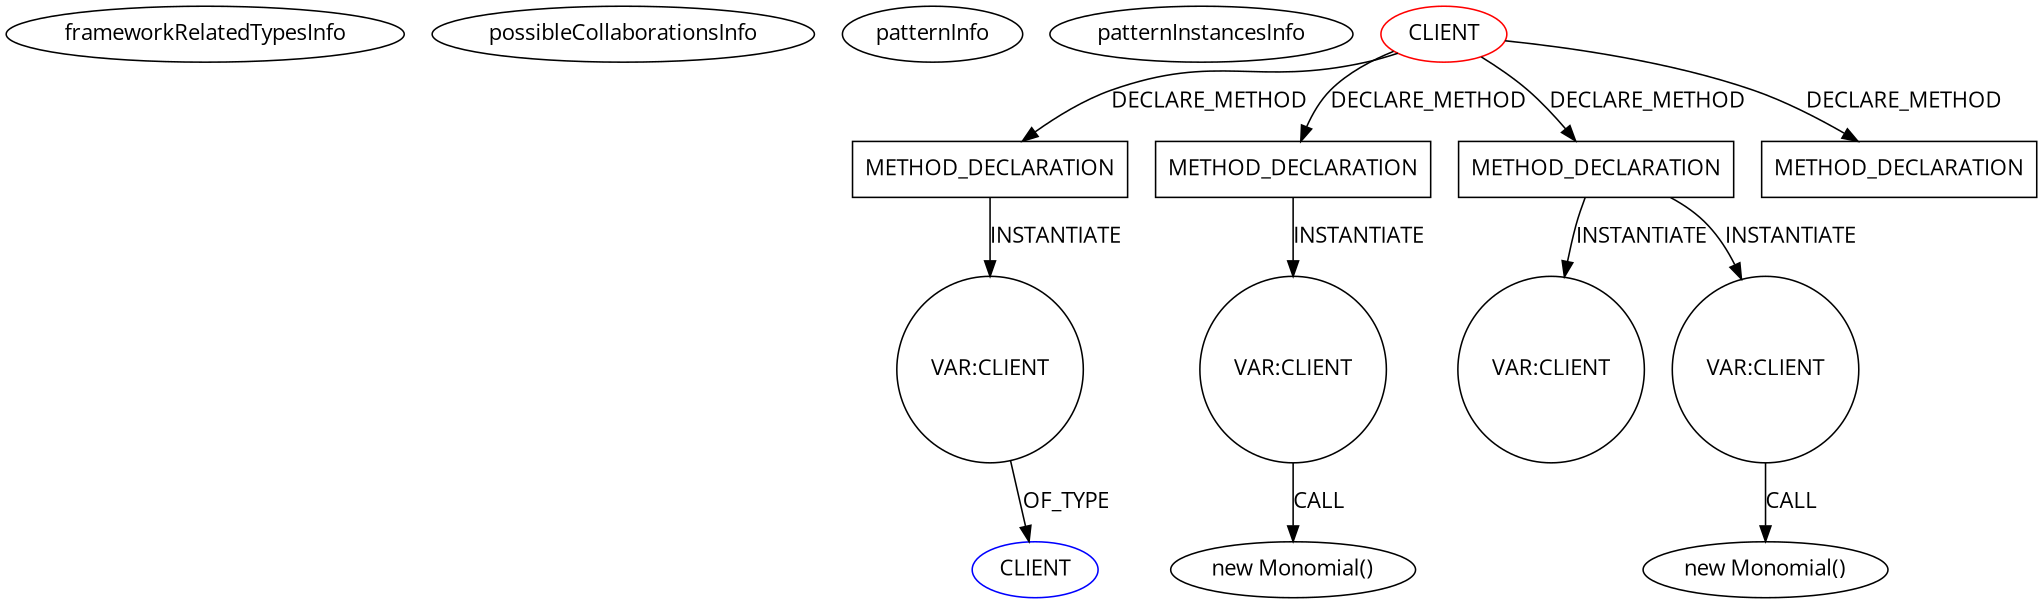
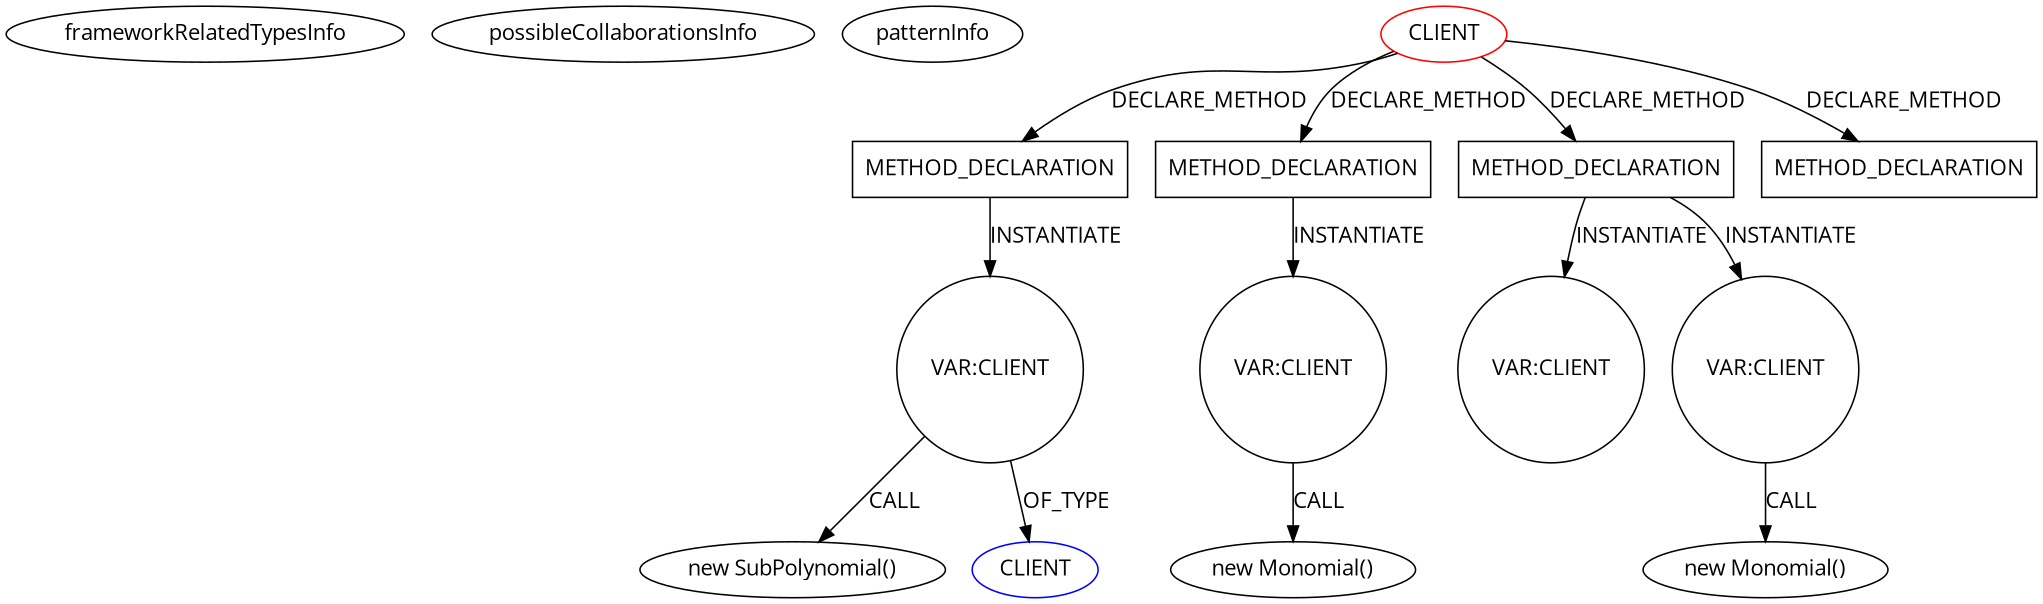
(1201, 34) -> none
none -> (793, 570)
